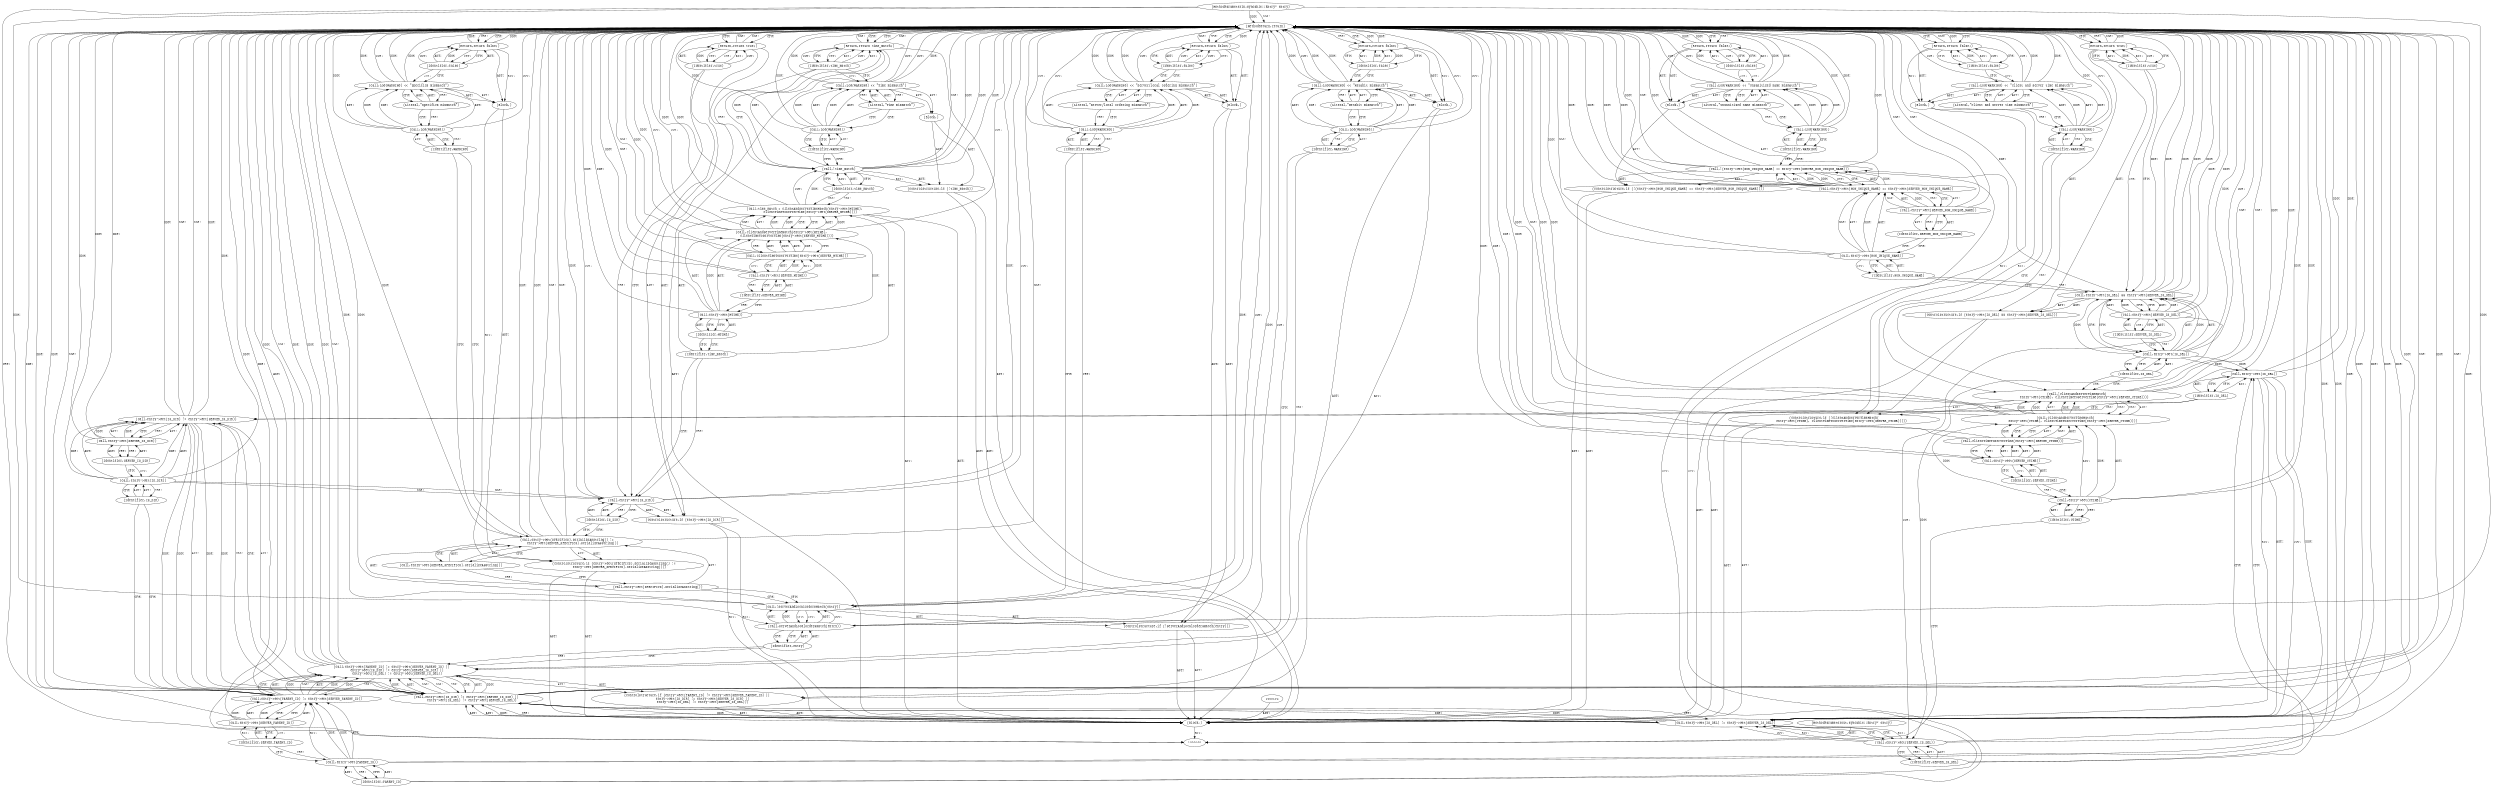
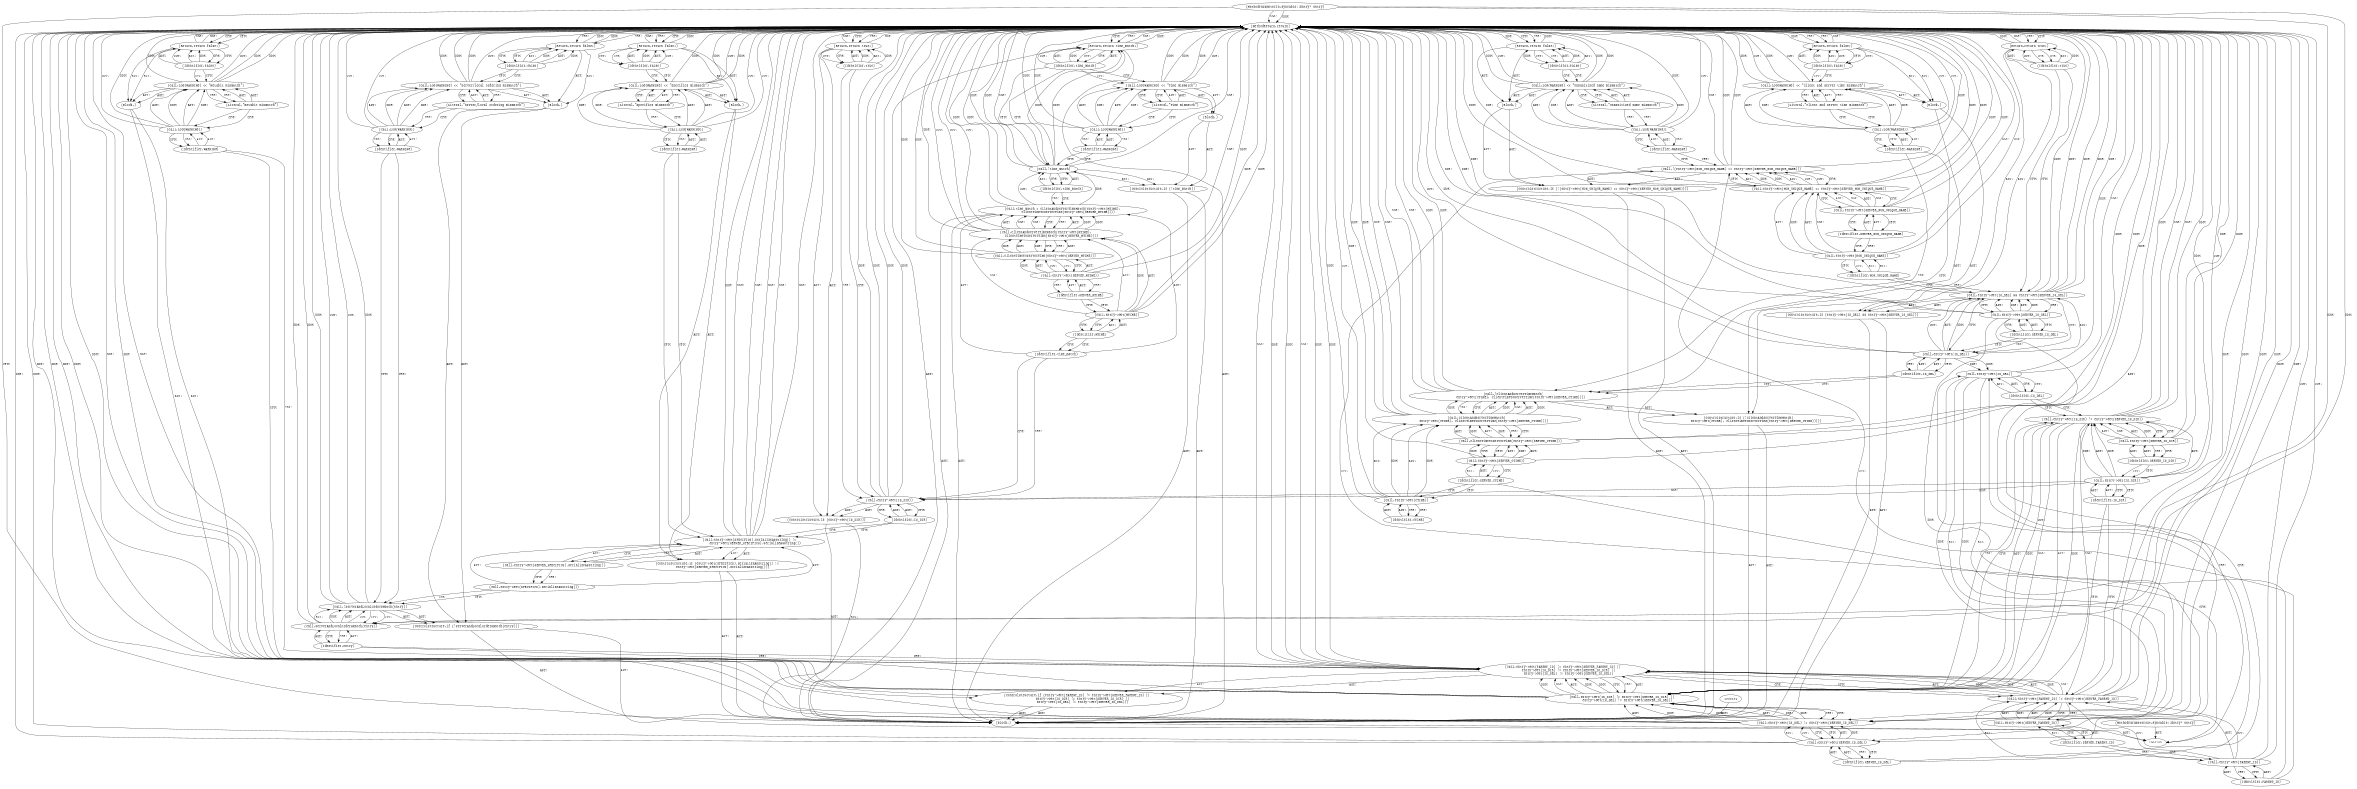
(1794, 740) -> (1933, 564)
